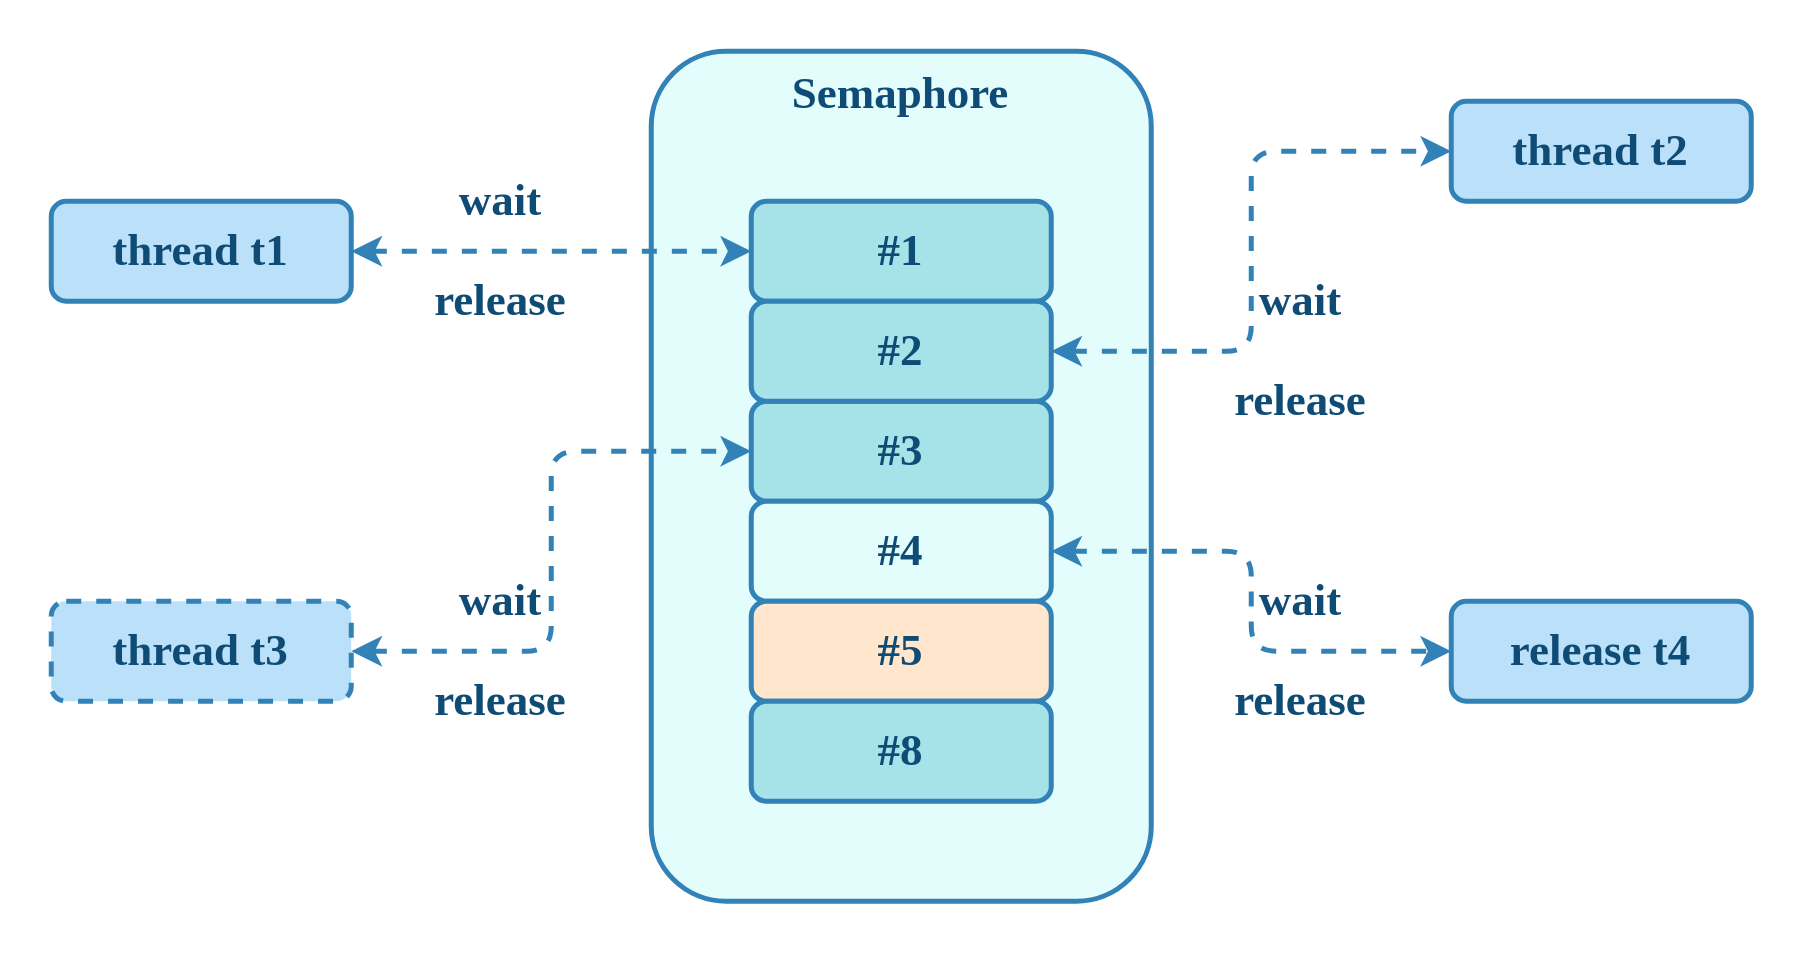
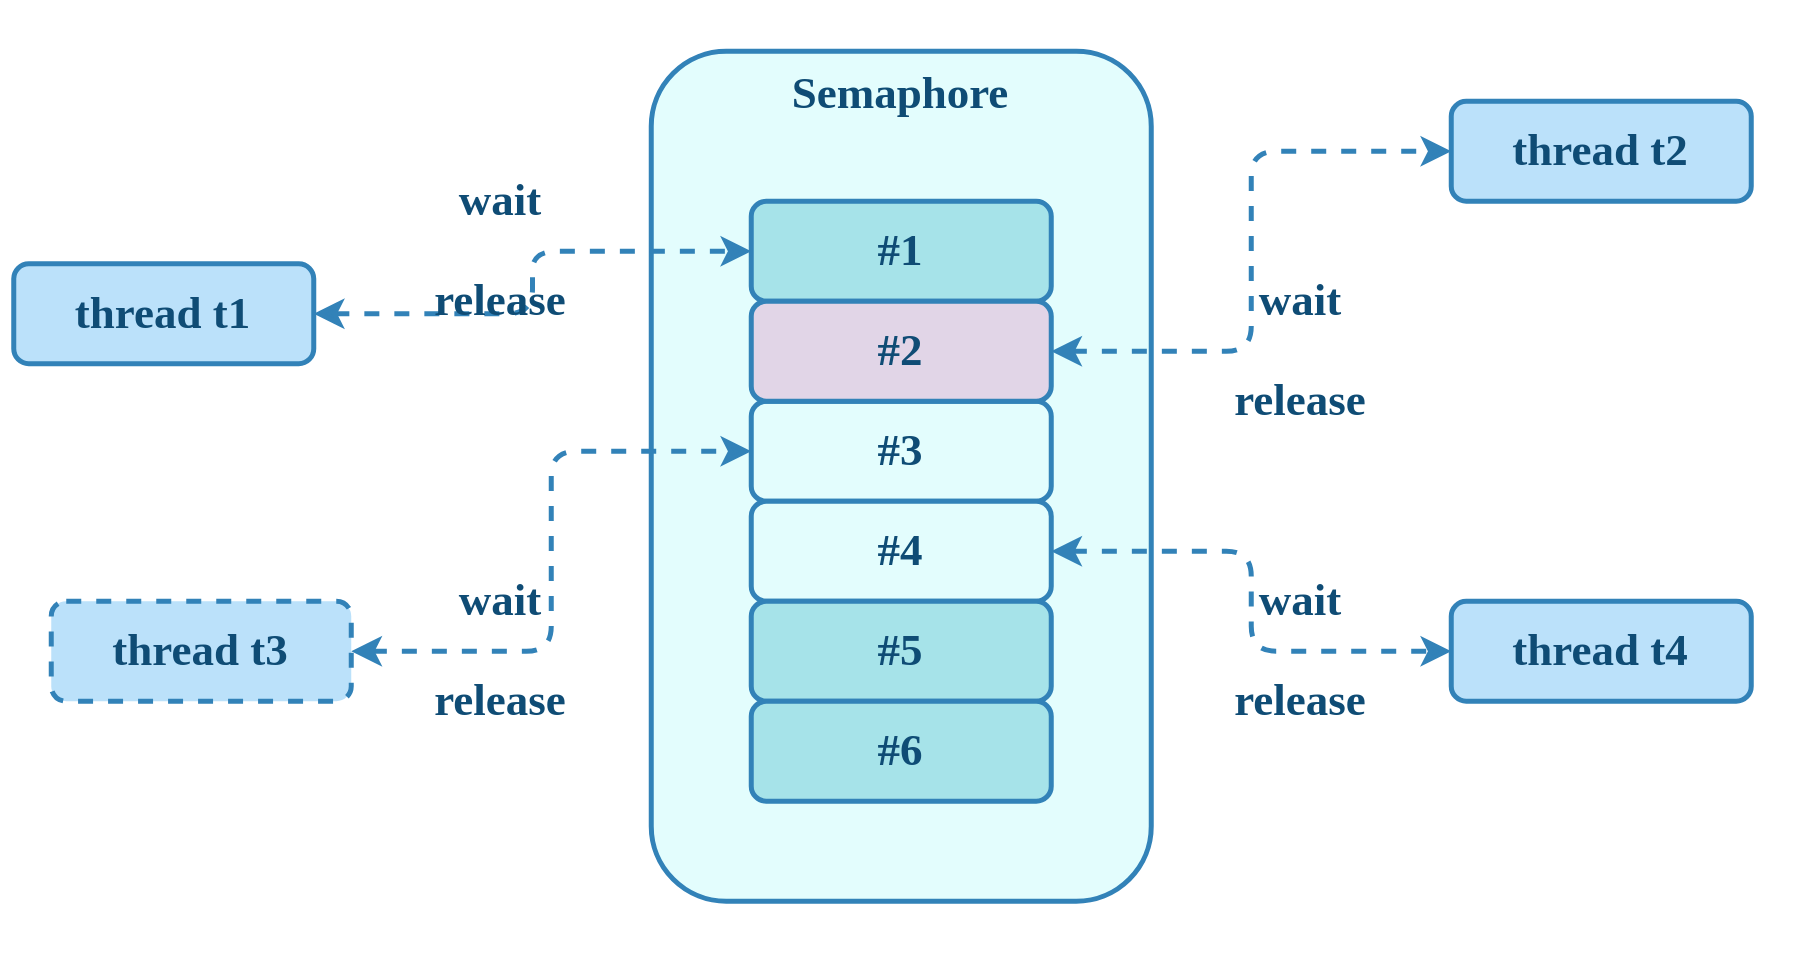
(201, 251) -> (164, 314)
(901, 351) -> (901, 351)
(901, 451) -> (901, 451)
(901, 651) -> (901, 651)
(1601, 651) -> (1601, 651)
(901, 751) -> (901, 751)
